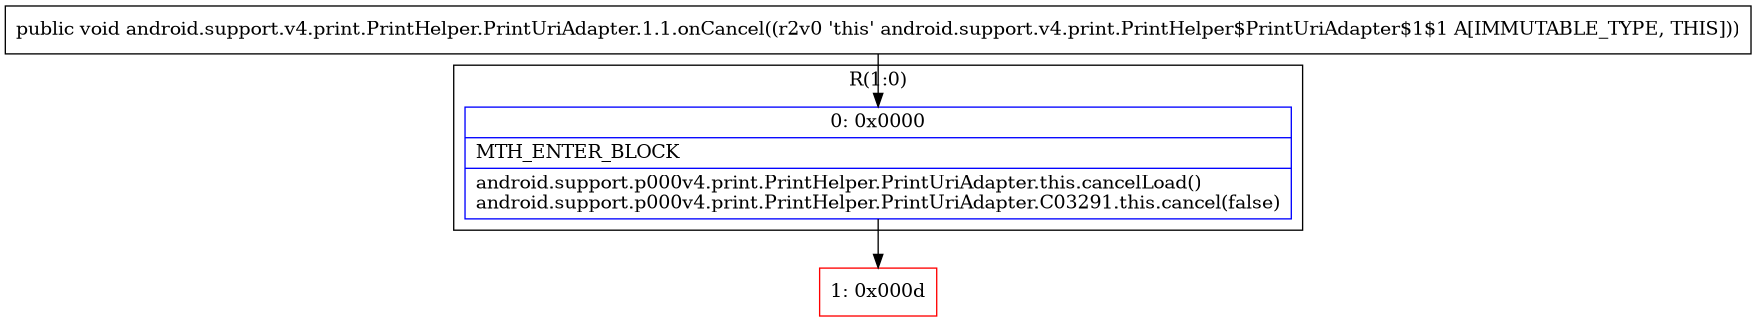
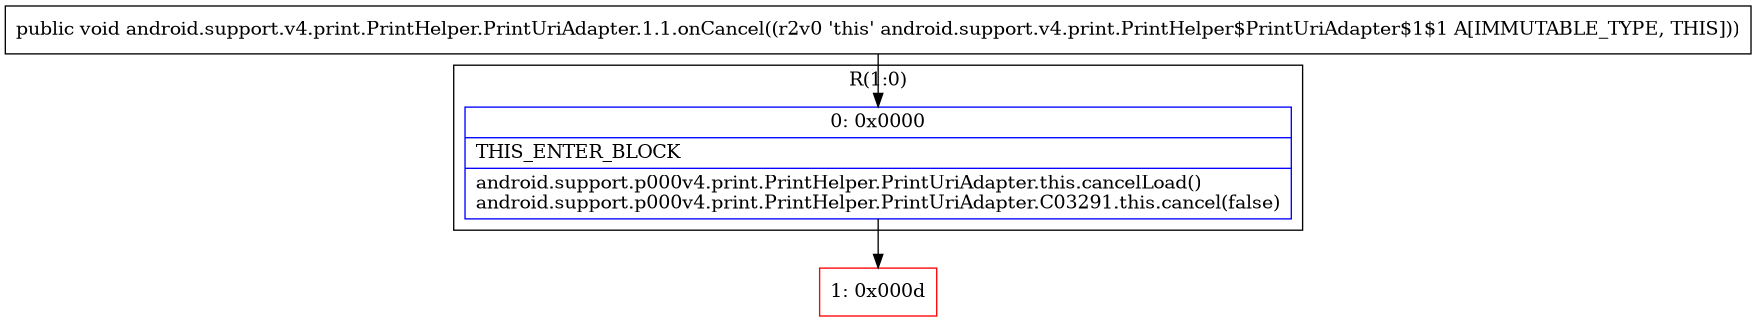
(578, 152) -> (578, 152)
